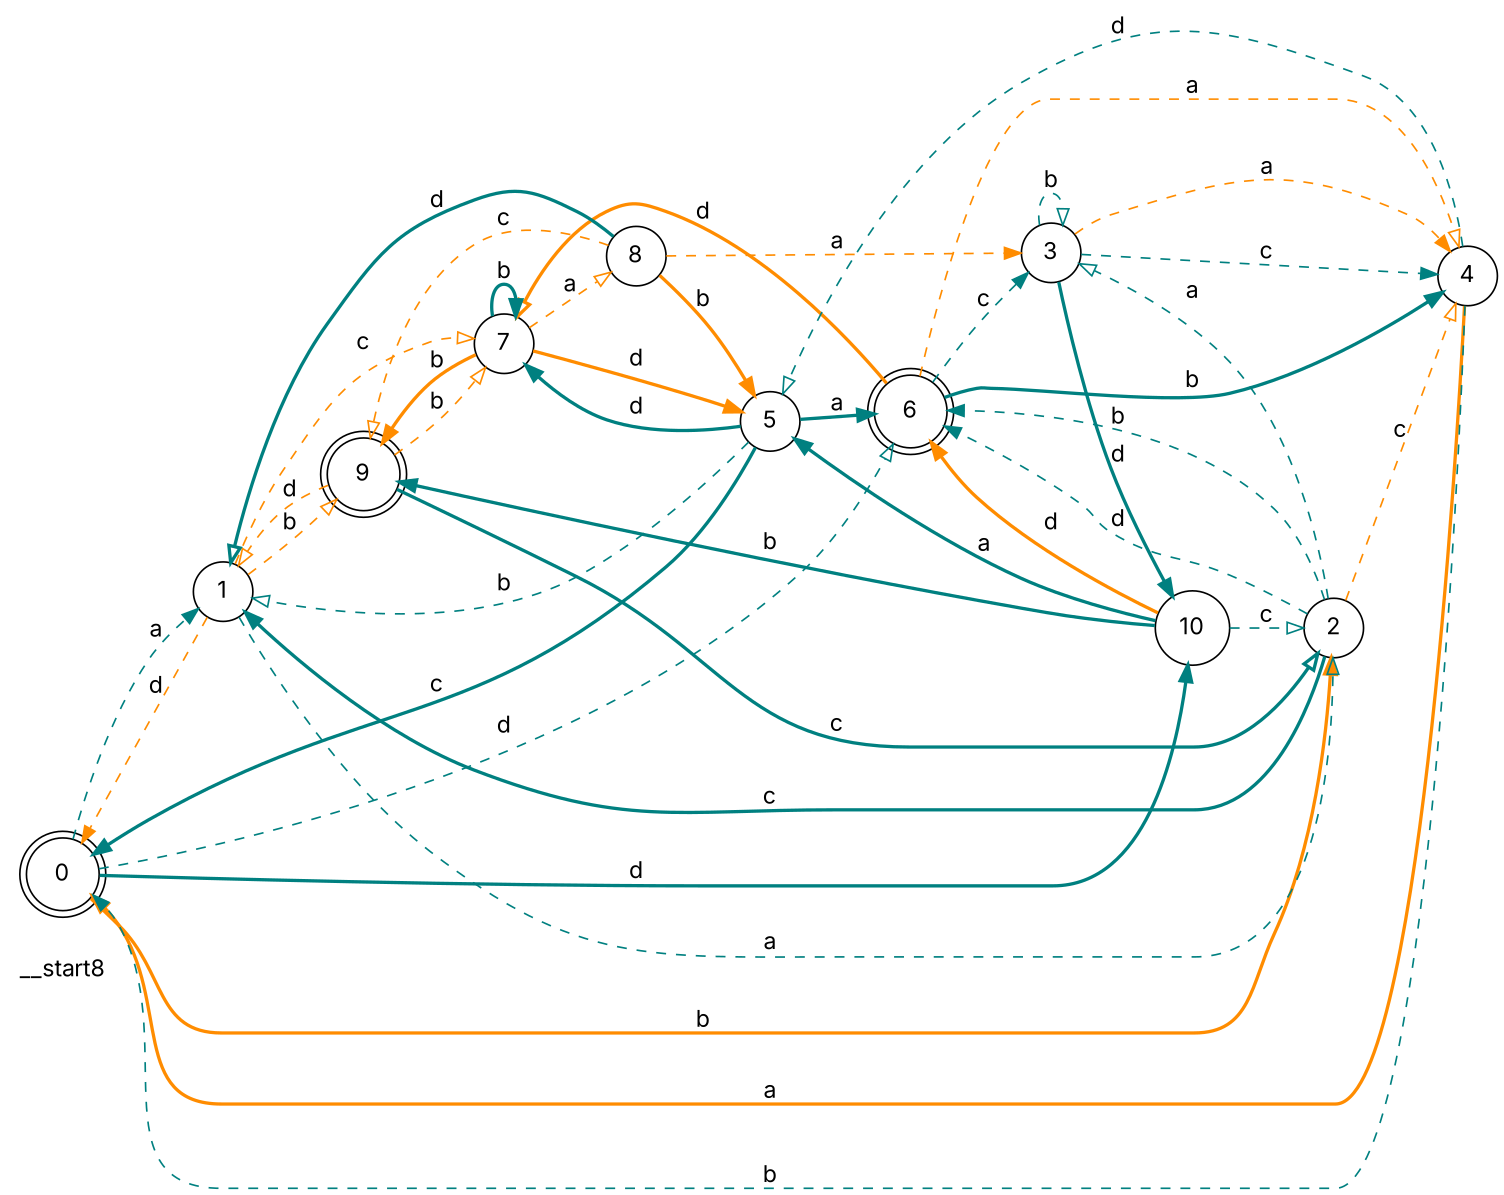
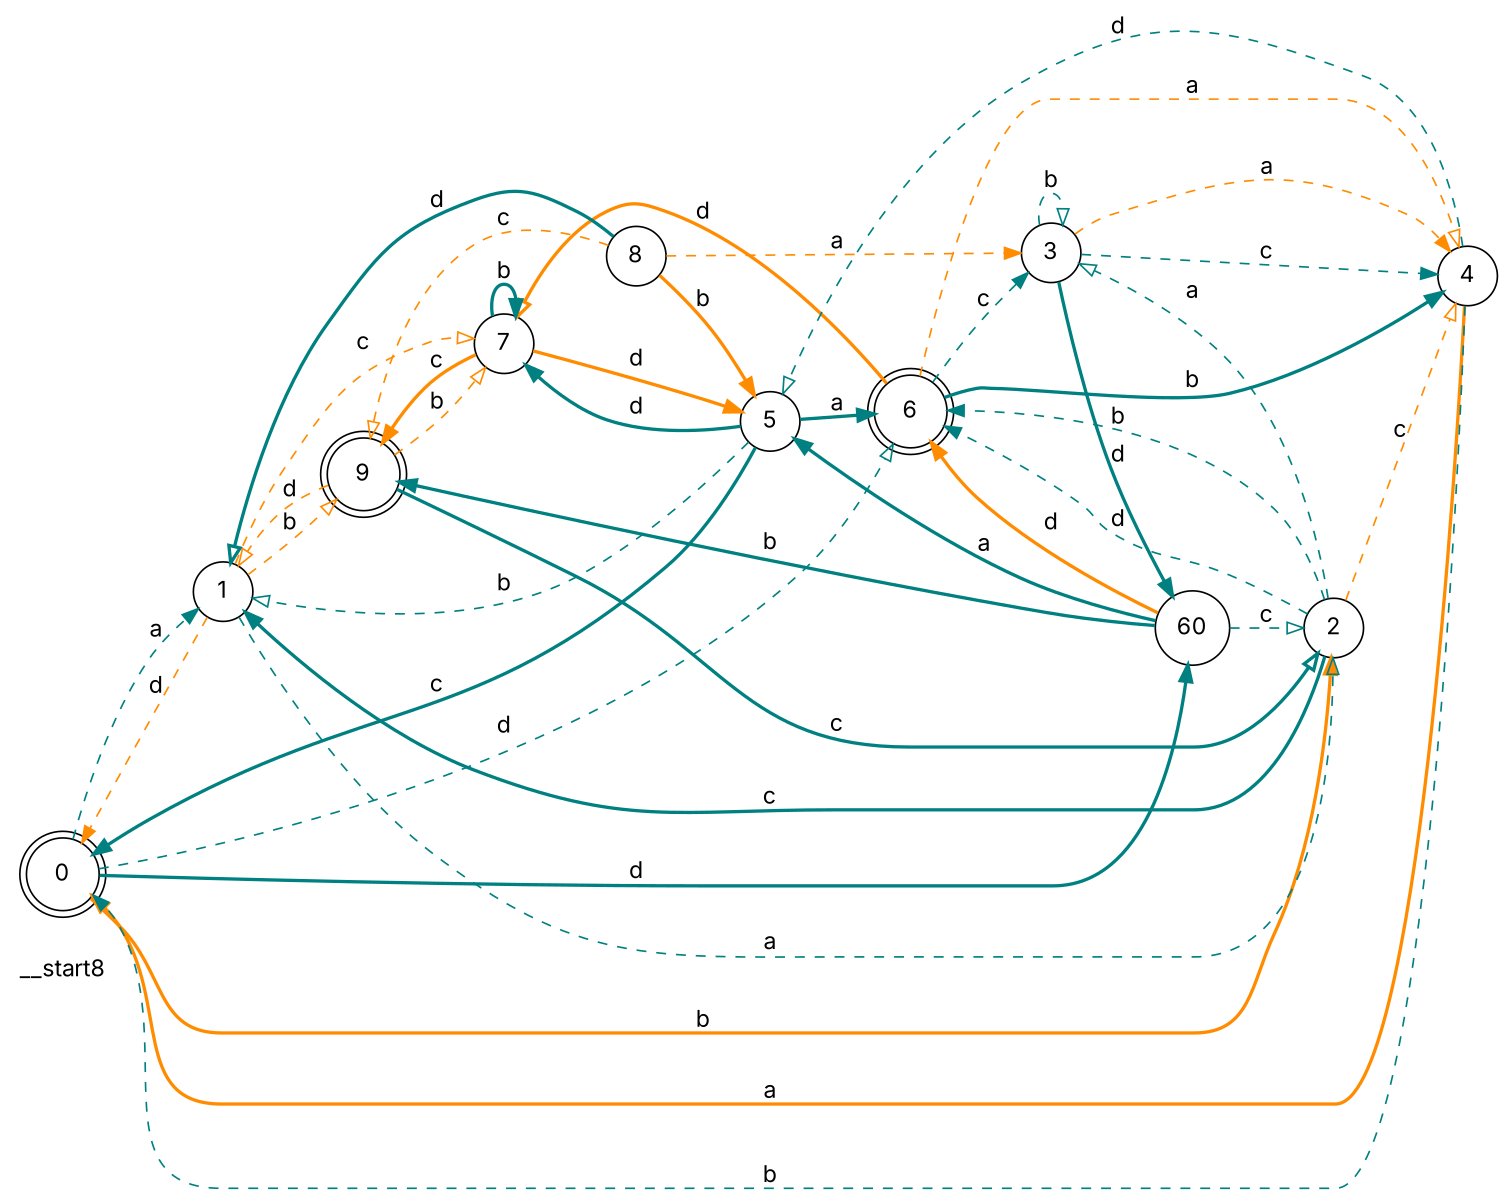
(563, 305) -> none
(437, 361) -> (437, 361)
(1192, 628) -> (1192, 628)
